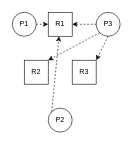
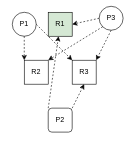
(42, 24) -> (53, 41)
(60, 24) -> (60, 24)
(108, 24) -> (111, 18)
none -> (24, 54)
none -> (77, 98)
(60, 120) -> (60, 120)
